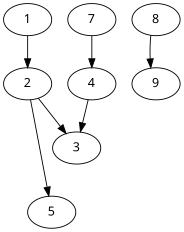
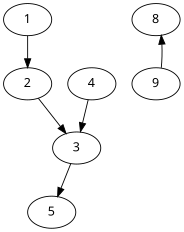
(92, 20) -> none
(150, 47) -> (162, 56)
(39, 143) -> (66, 176)
